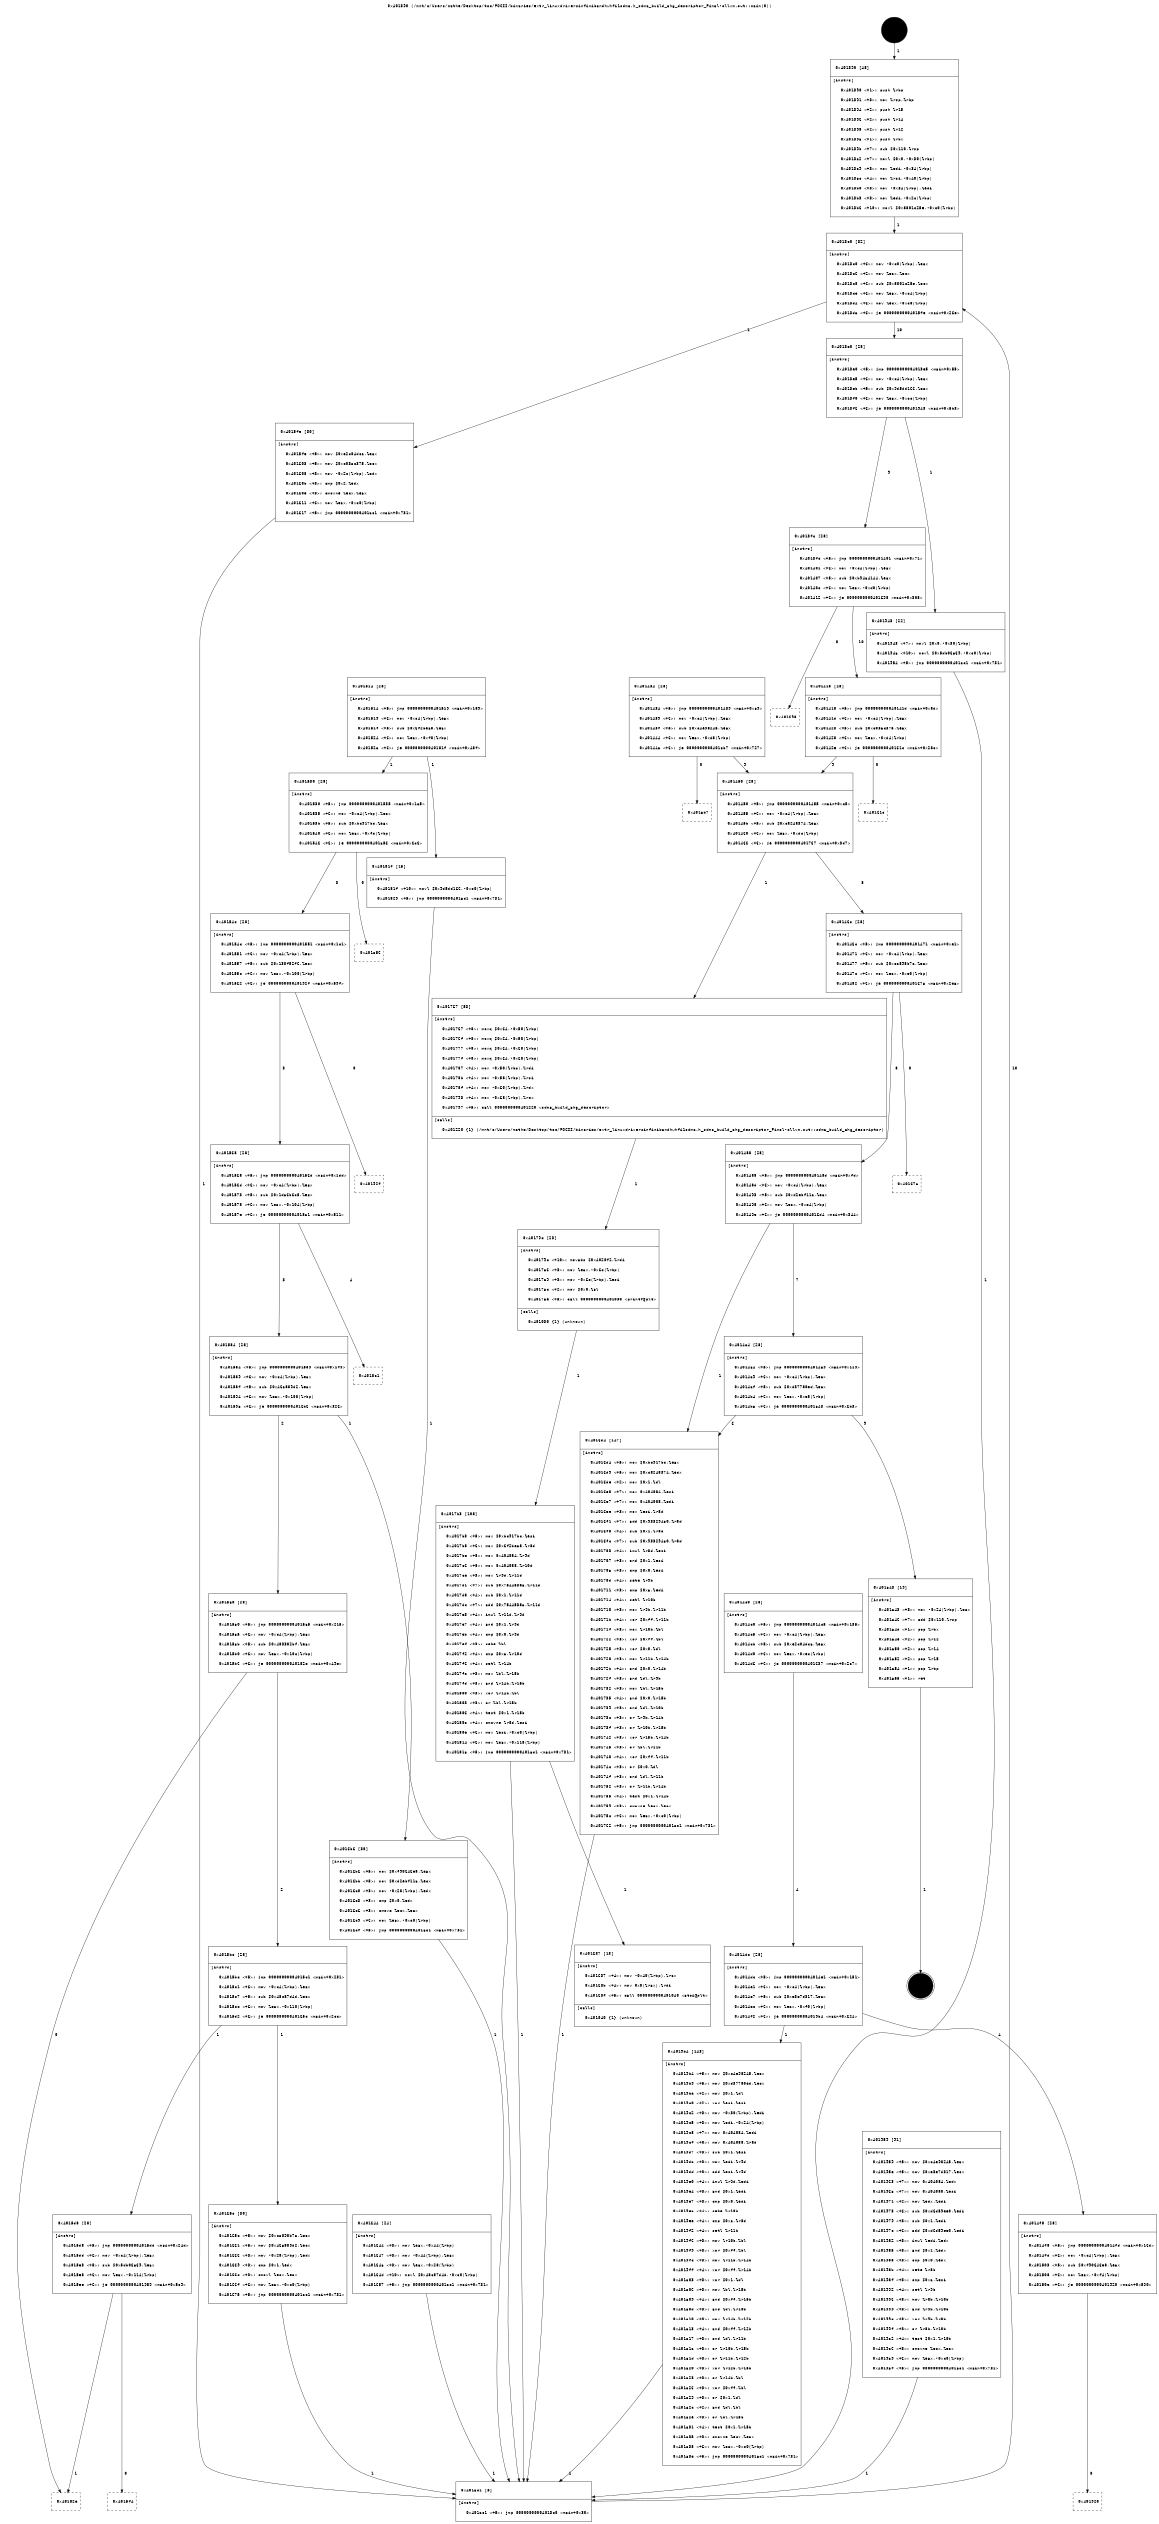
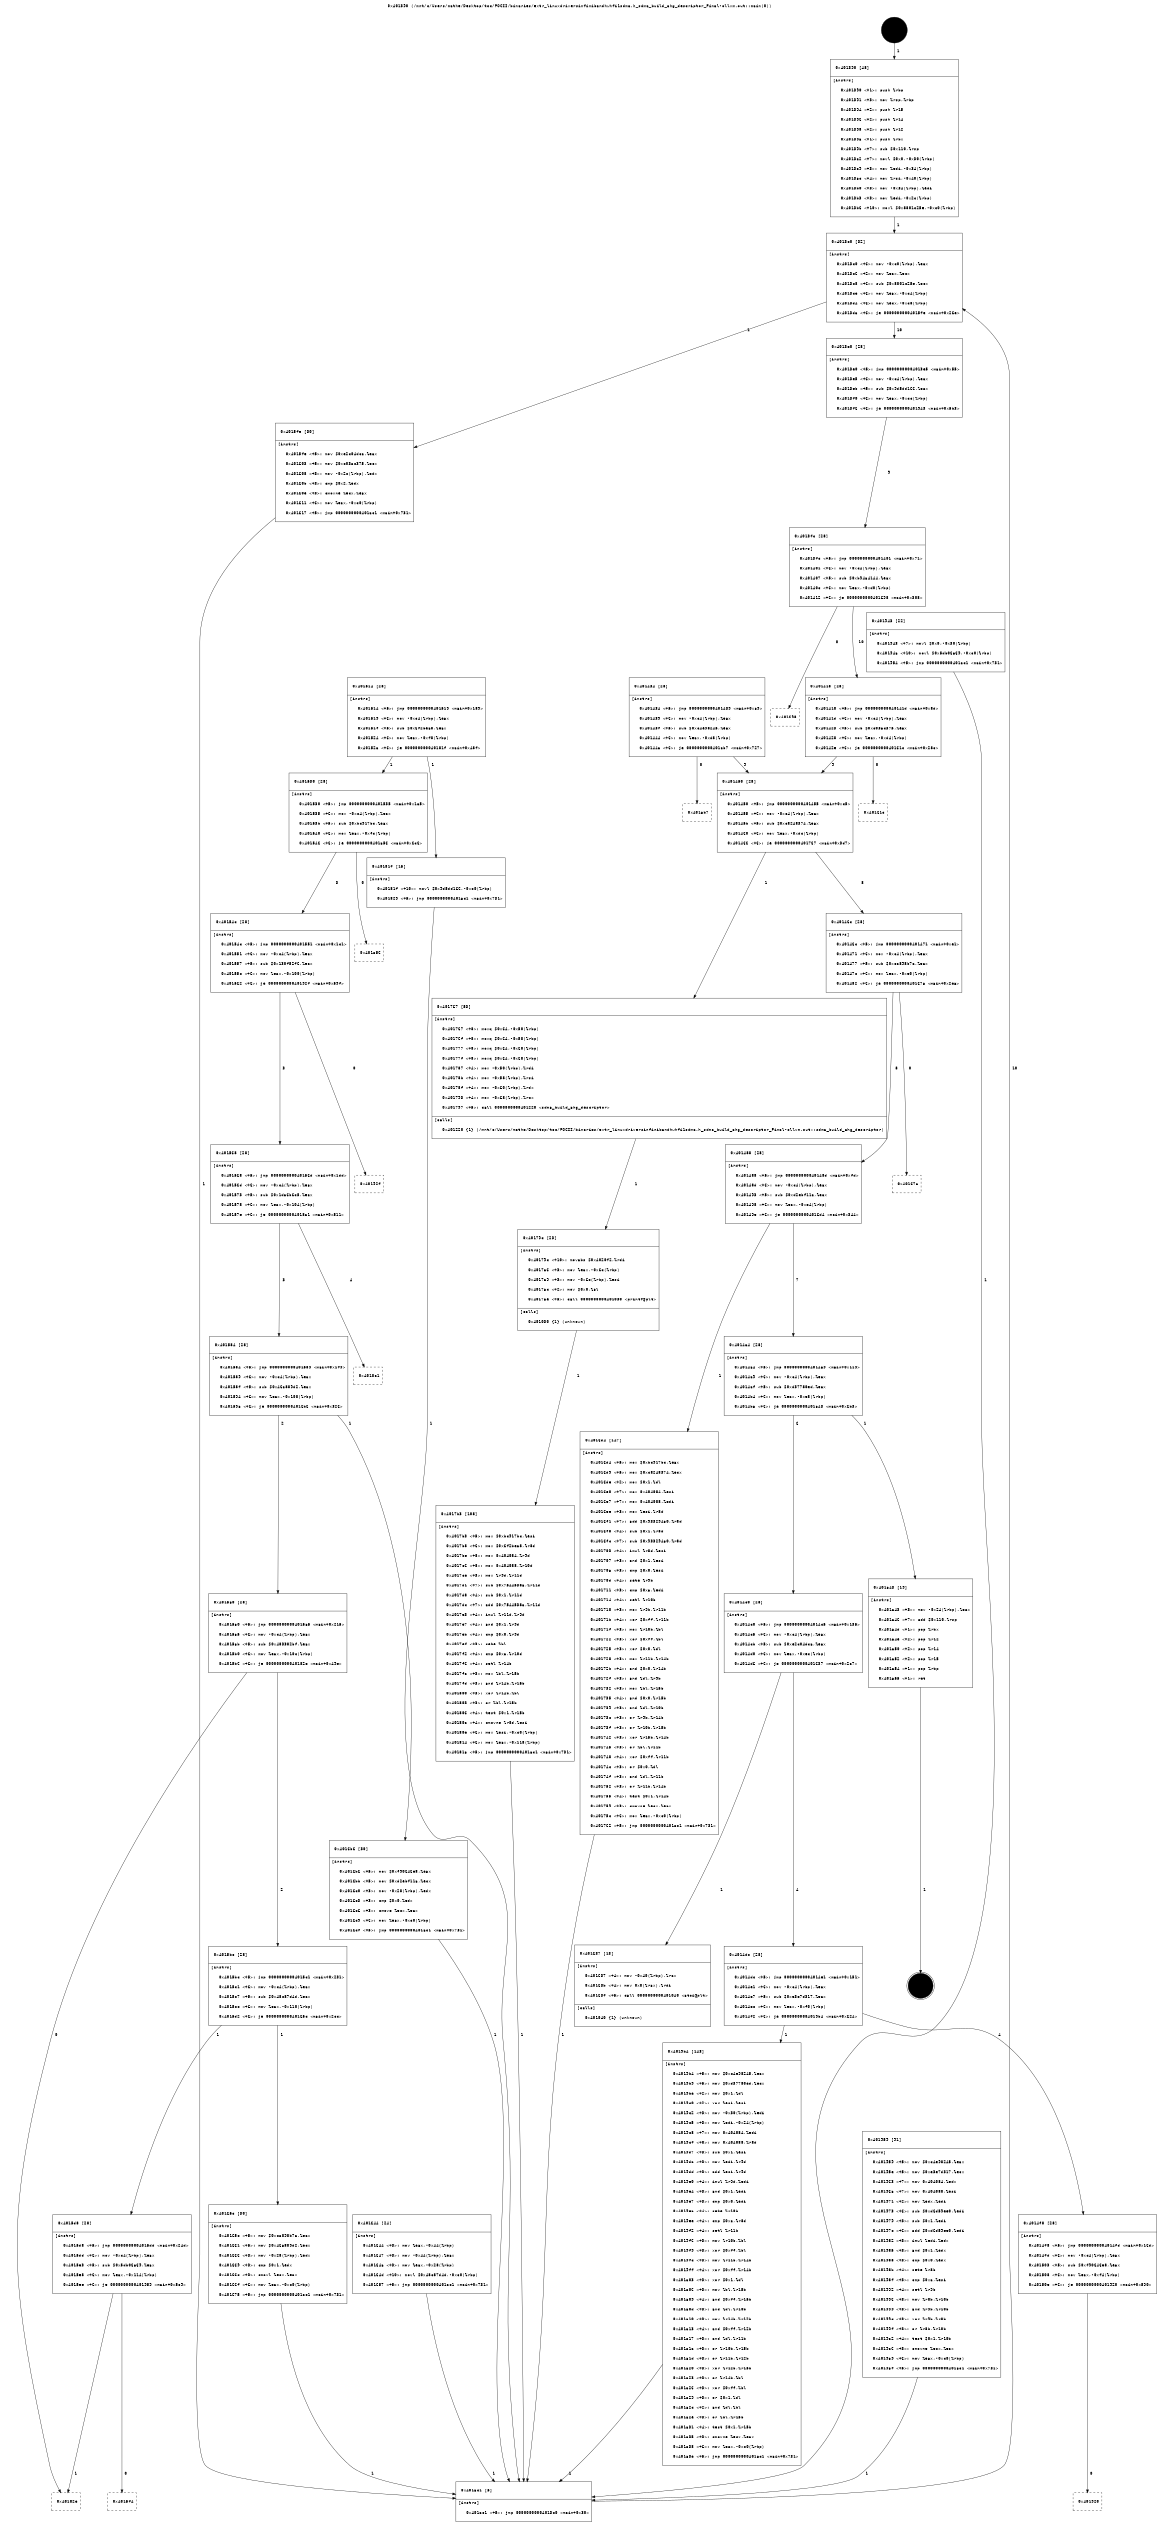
(926, 512) -> none
(728, 1424) -> (793, 1503)
(864, 1424) -> (864, 1424)
(584, 1852) -> (732, 1811)
